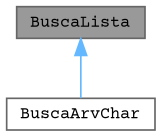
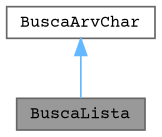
(81, 77) -> (81, 77)
